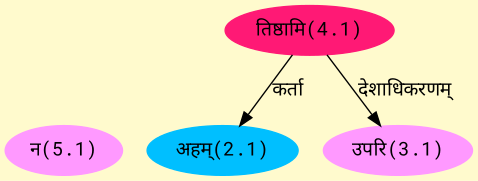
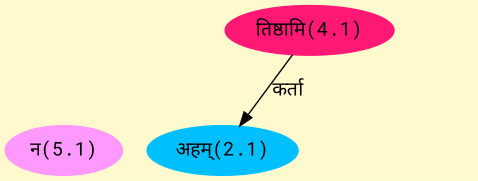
(398, 150) -> none
